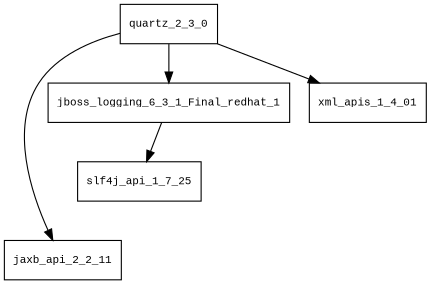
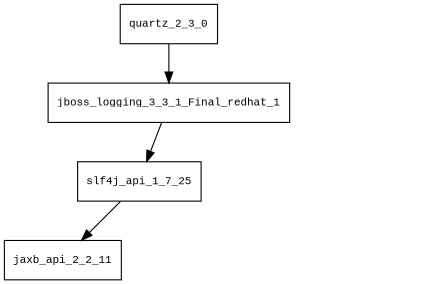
(169, 103) -> (169, 103)
(368, 103) -> none
(28, 109) -> (105, 217)
